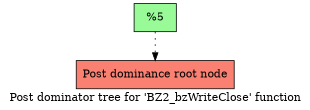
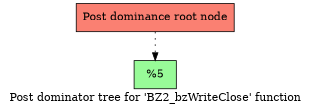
(155, 42) -> (155, 42)
